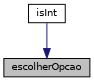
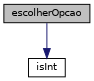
(47, 36) -> (47, 36)
